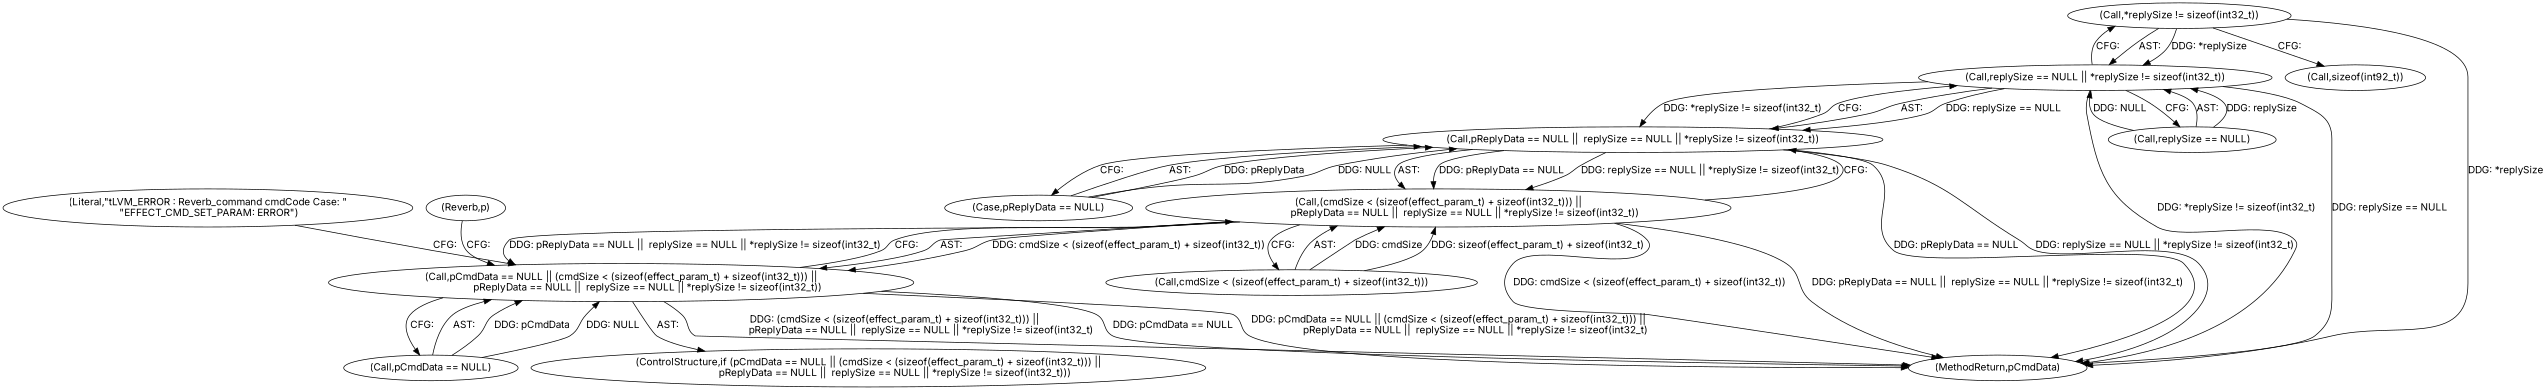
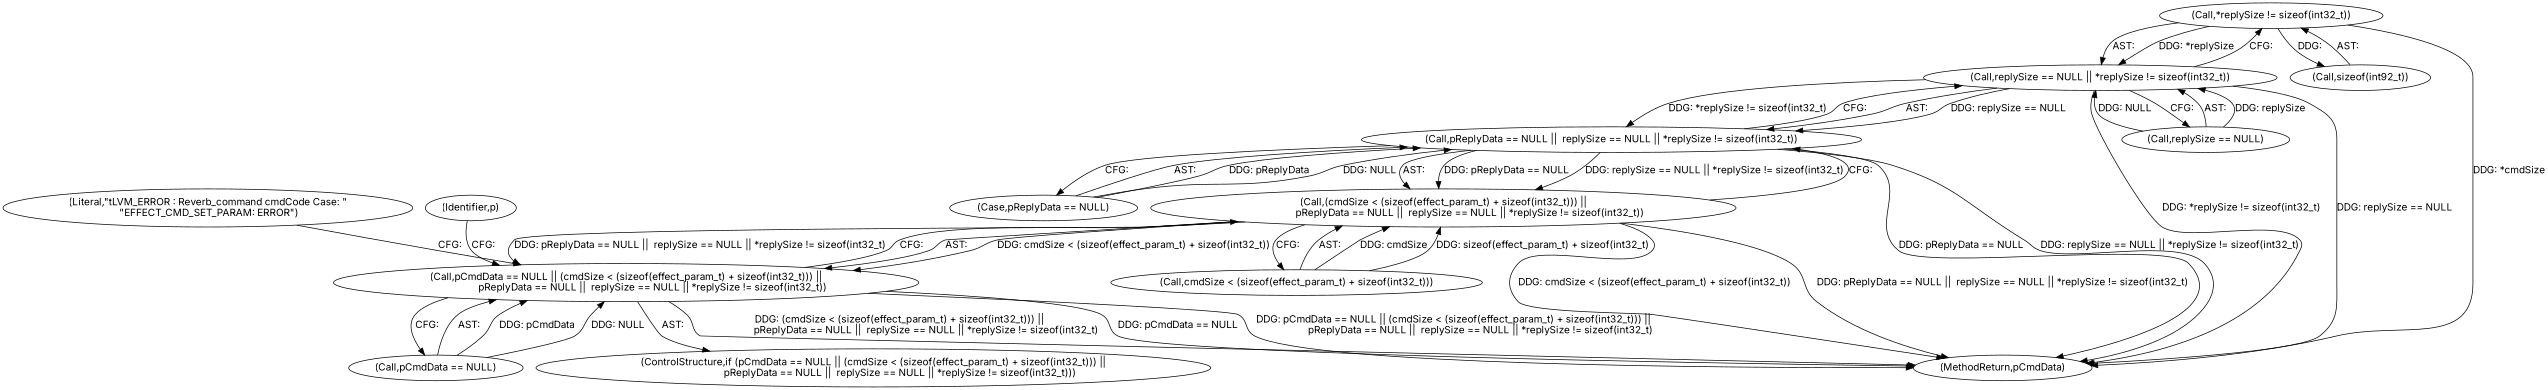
none -> (2331, 46)
(2291, 47) -> (2311, 47)
(2506, 171) -> (2509, 171)
(466, 208) -> (471, 208)
